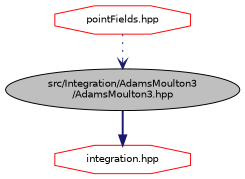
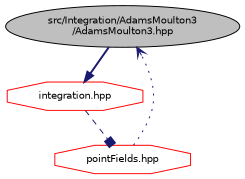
none -> (96, 124)
